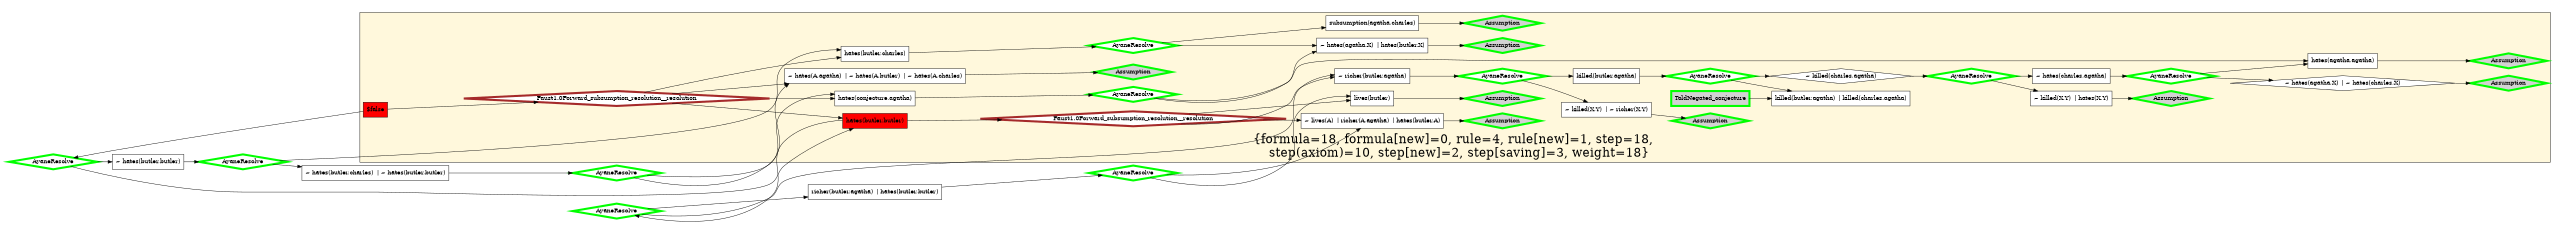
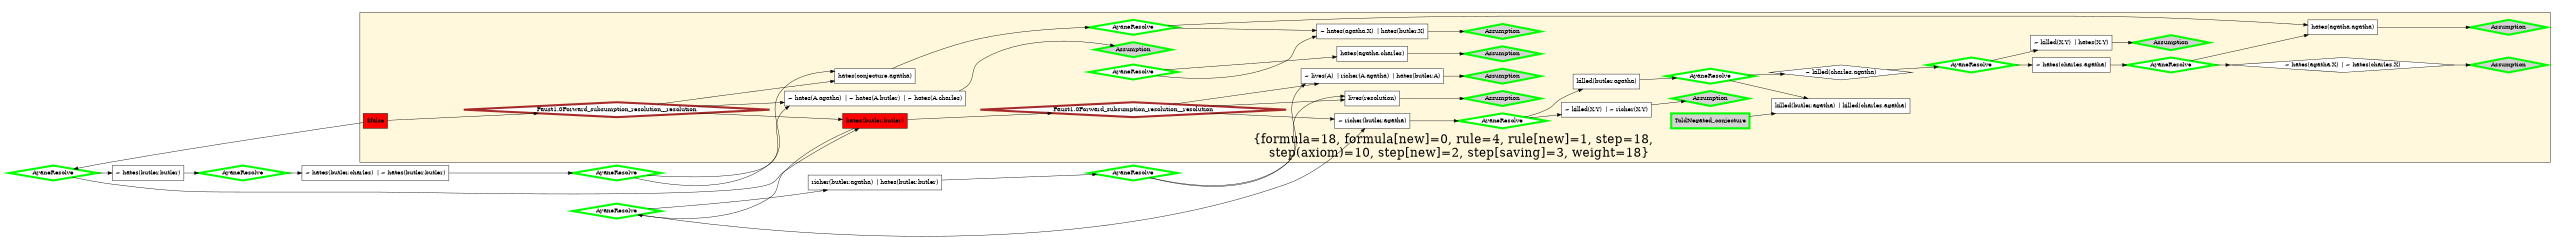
(1372, 23) -> (1372, 54)
(875, 54) -> none
(1372, 99) -> (1372, 99)
